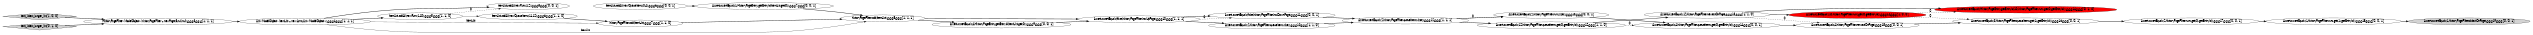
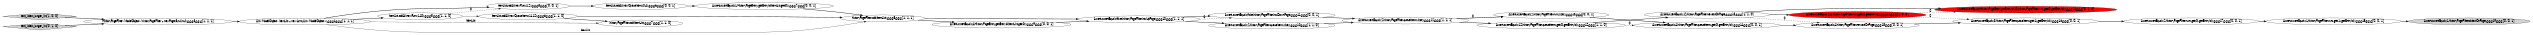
none -> (580, 6)
(761, 21) -> (709, 16)
